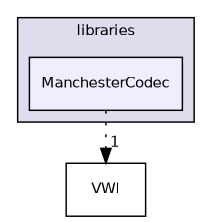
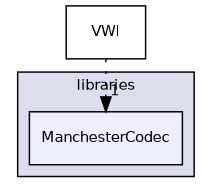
(106, 131) -> (106, 81)
